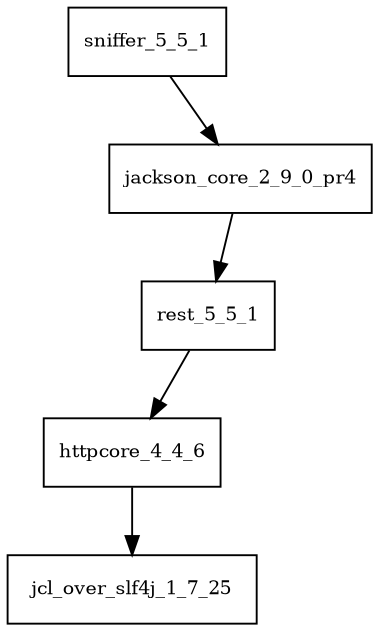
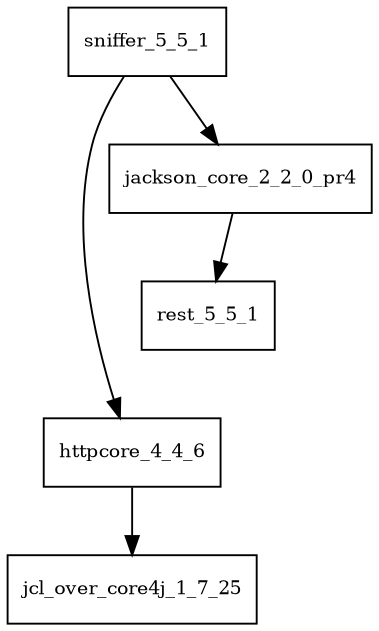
(241, 179) -> (241, 179)
(175, 376) -> (84, 236)
(132, 589) -> (132, 589)
